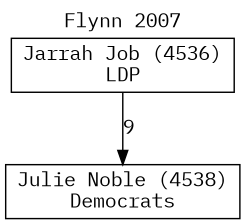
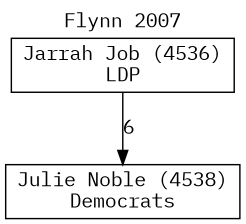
(129, 128) -> (129, 128)
